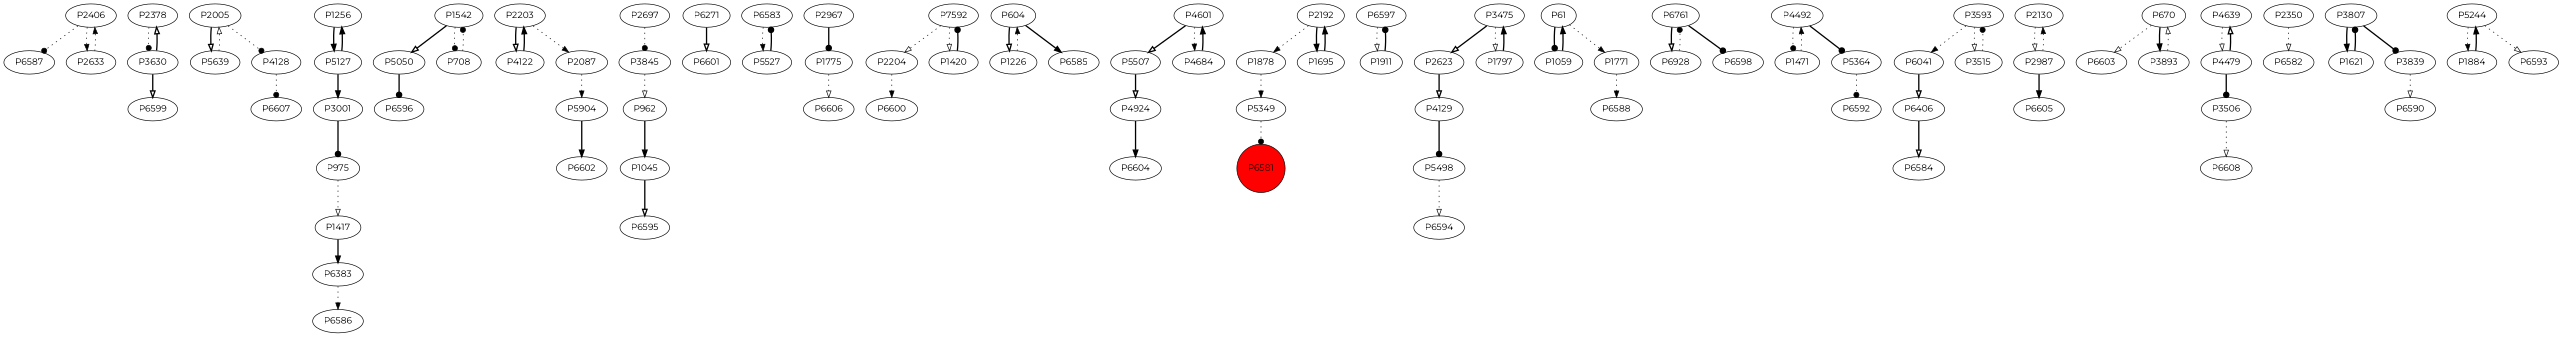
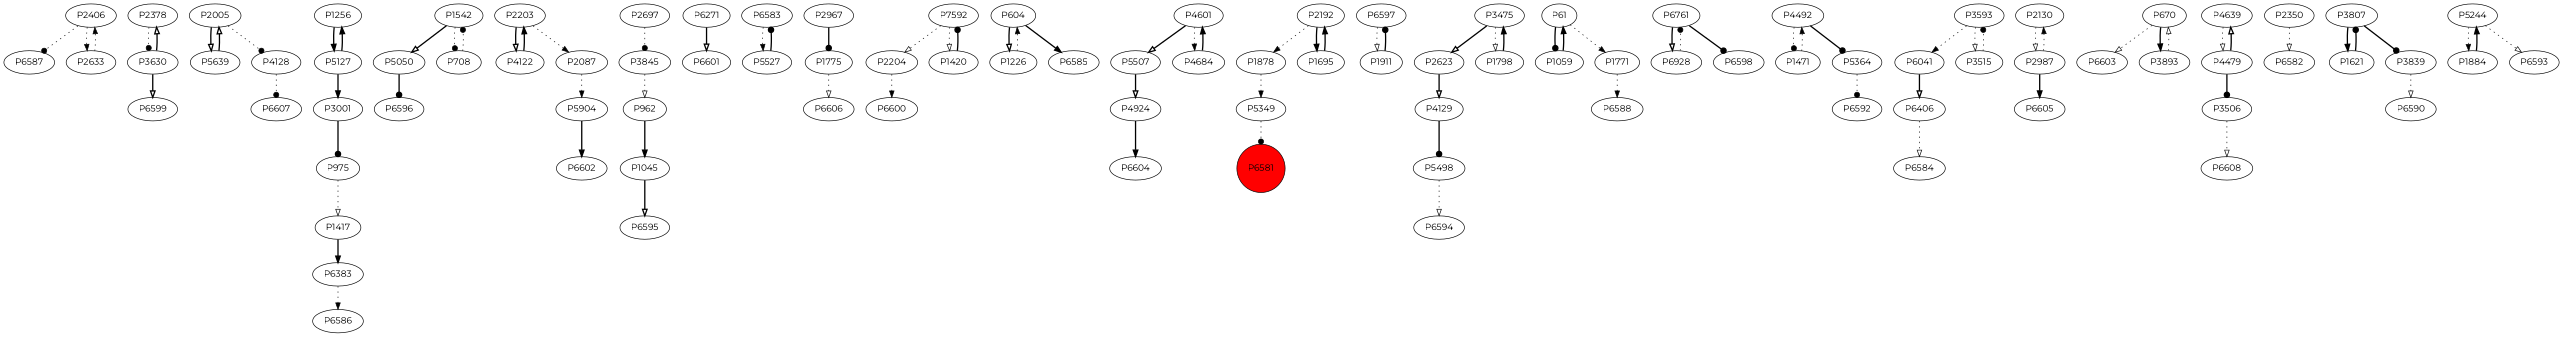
(219, 42) -> (219, 42)
(1500, 62) -> (1500, 62)
(1919, 135) -> (1919, 135)
